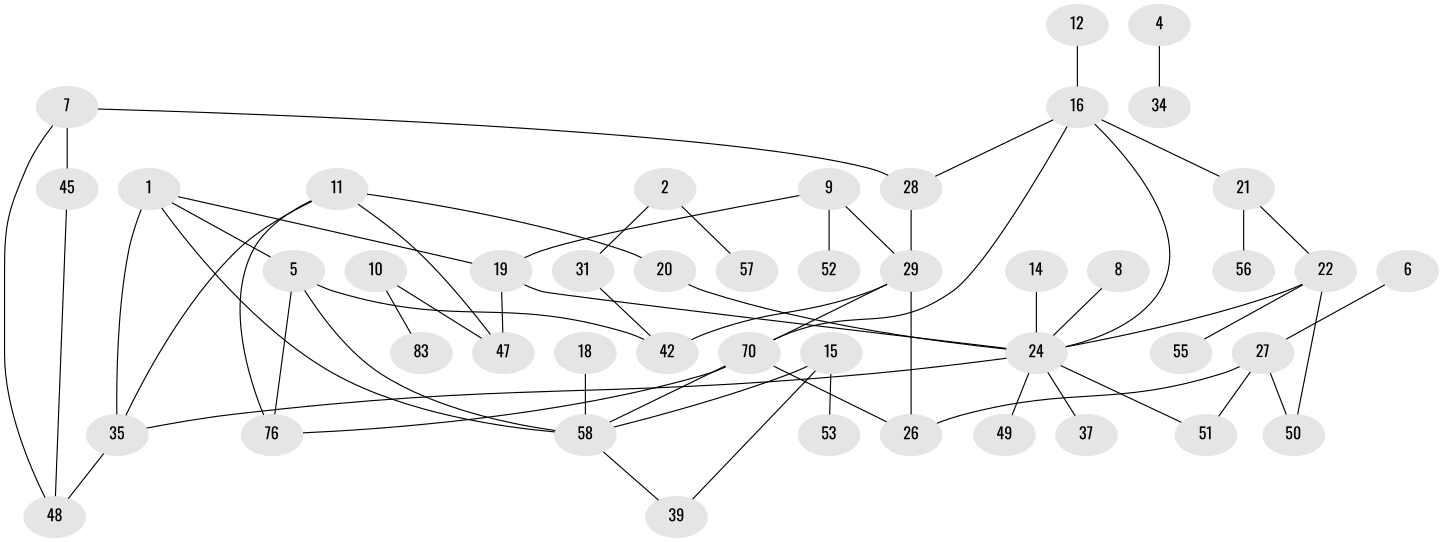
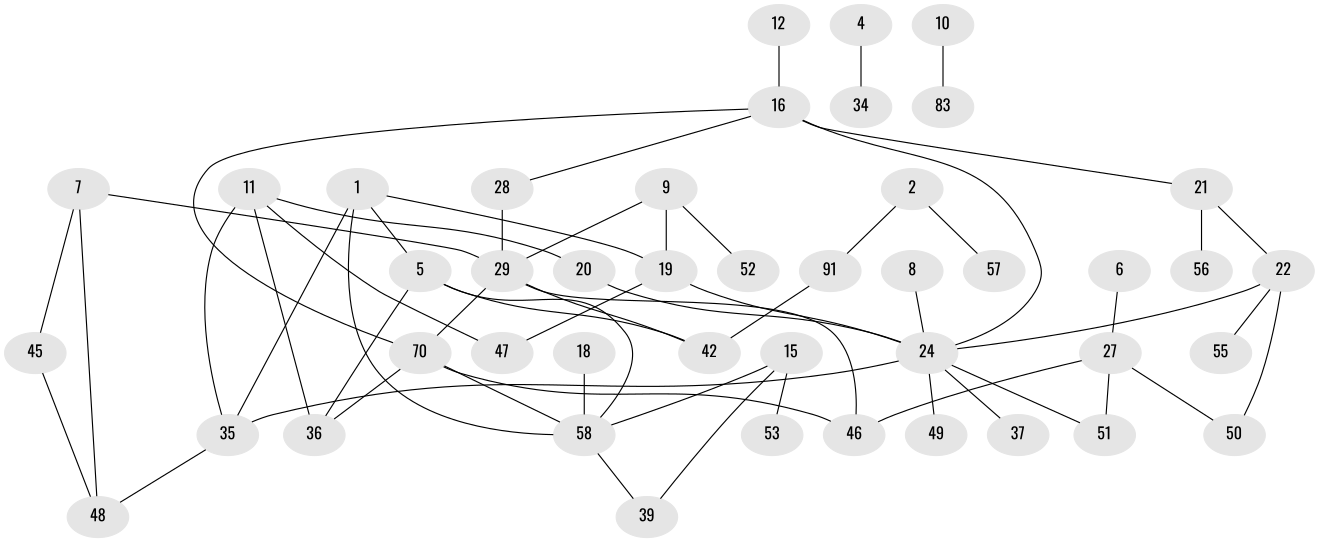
(495, 127) -> (304, 224)
(583, 271) -> (830, 271)
(1036, 271) -> none
(450, 319) -> none
(272, 435) -> (314, 435)
(911, 435) -> (854, 435)
